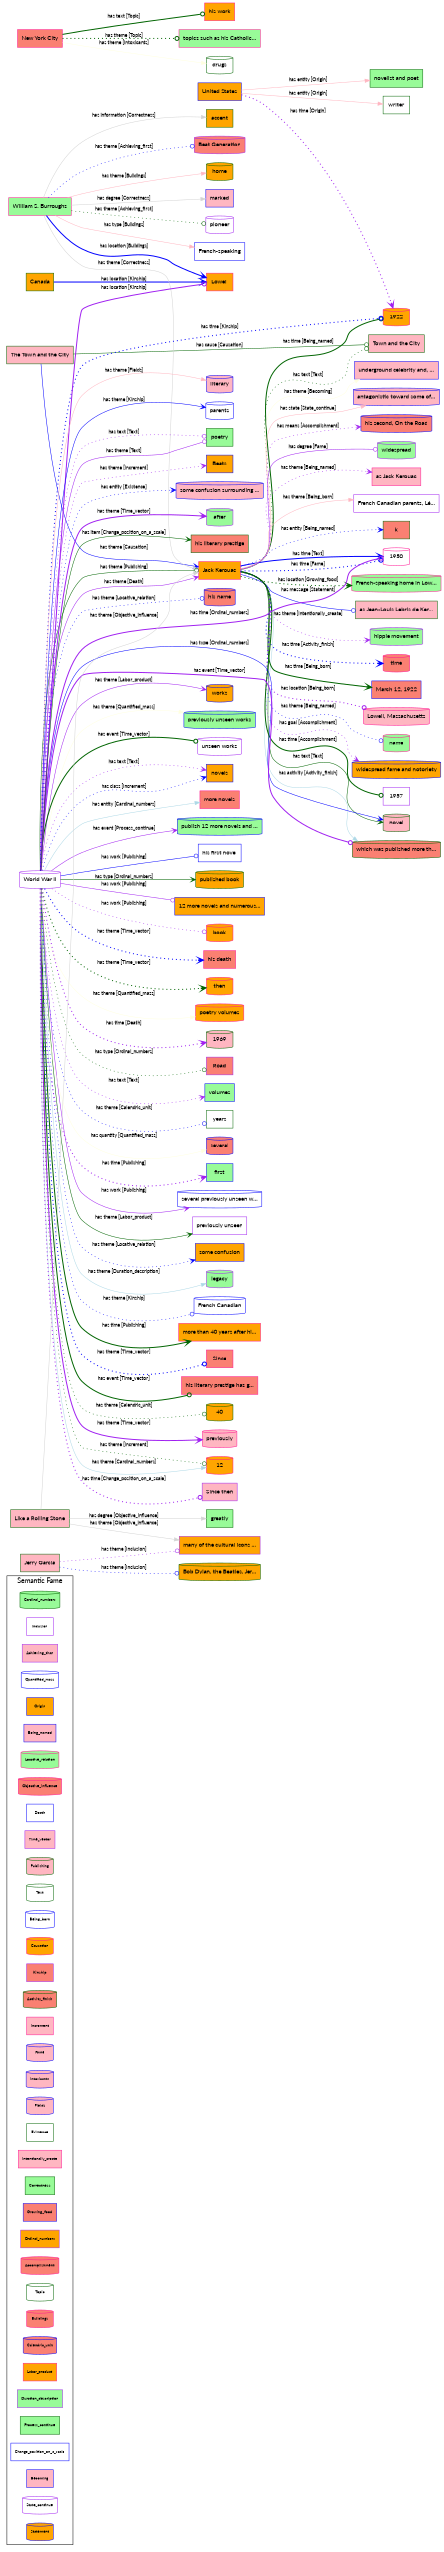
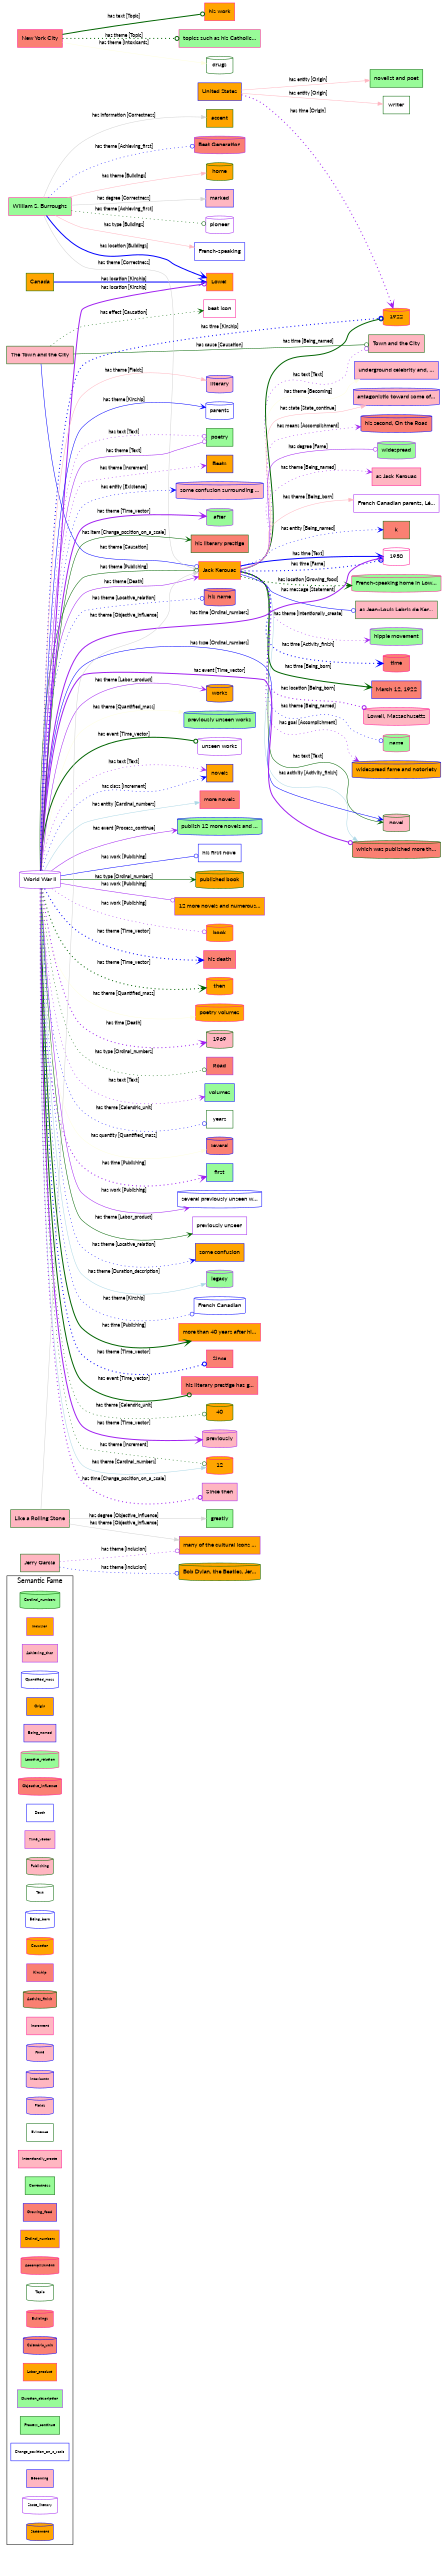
none -> (220, 309)
(272, 393) -> (272, 393)
(55, 478) -> (55, 478)
(396, 796) -> none
(220, 906) -> (220, 906)
(220, 1439) -> (220, 1439)
(40, 1627) -> (40, 1627)
(40, 2505) -> (40, 2505)
